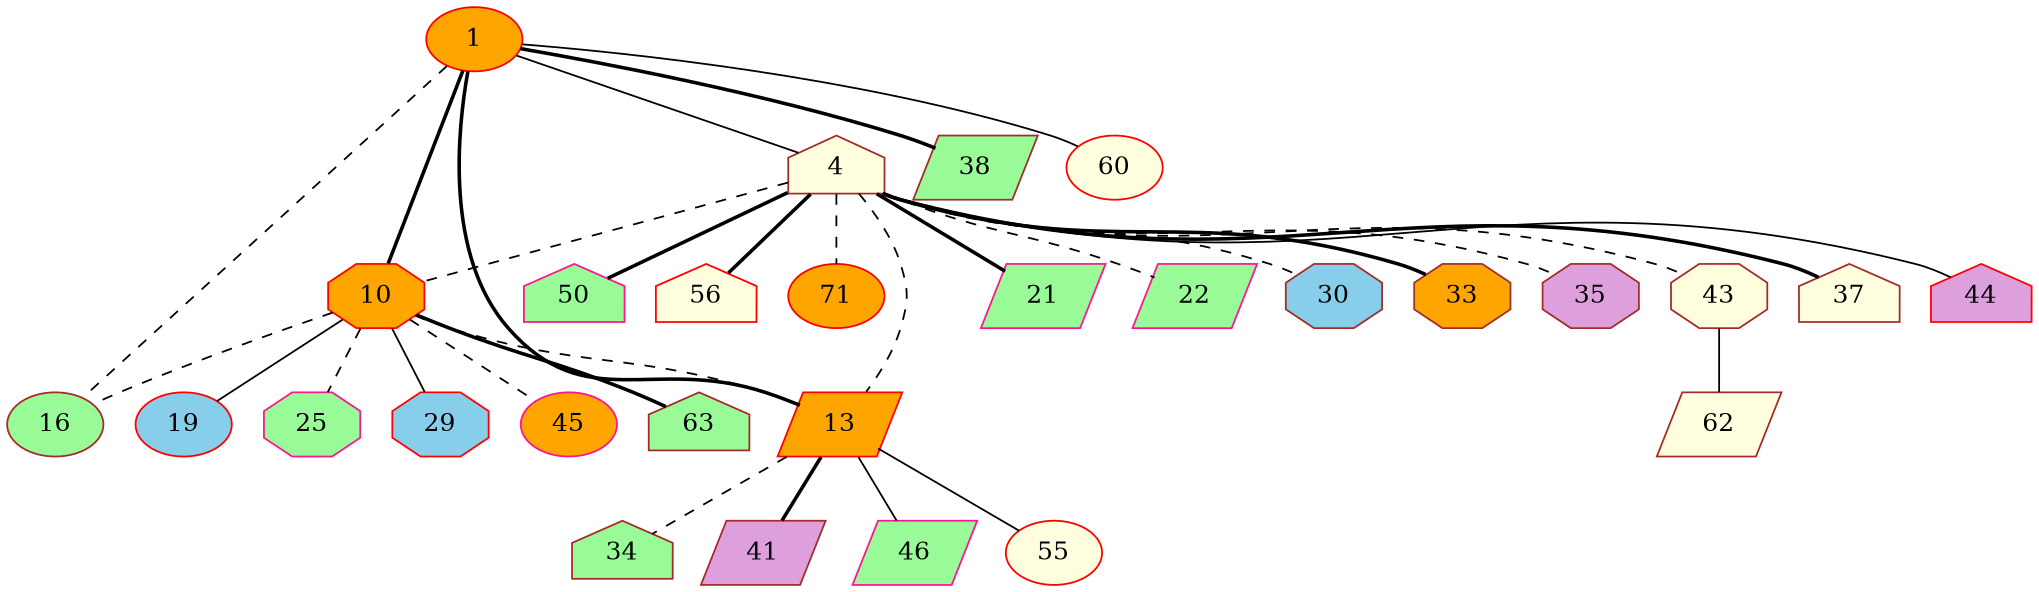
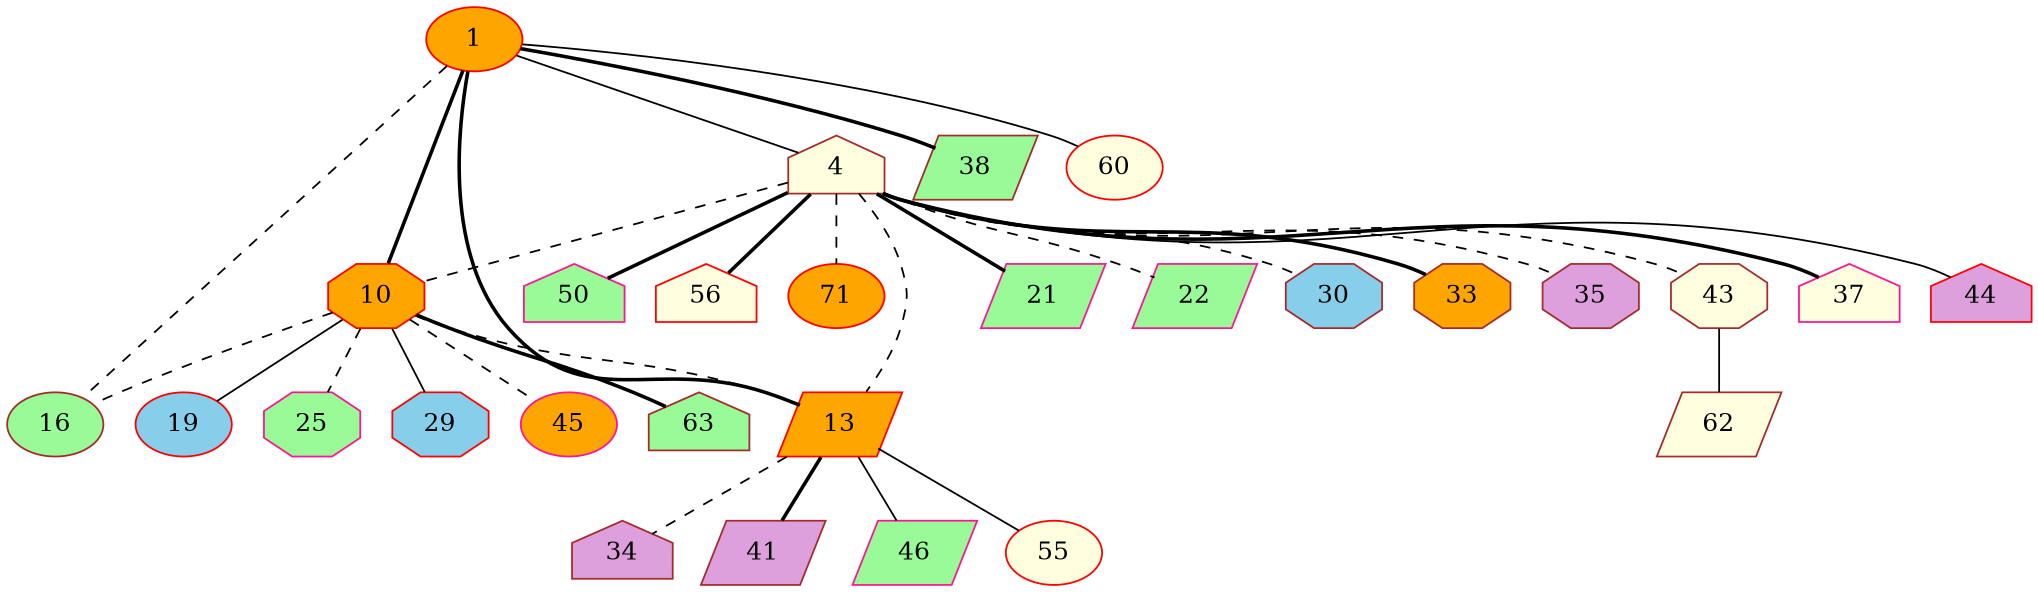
(1849, 296) -> (1849, 296)
(622, 553) -> (622, 553)
